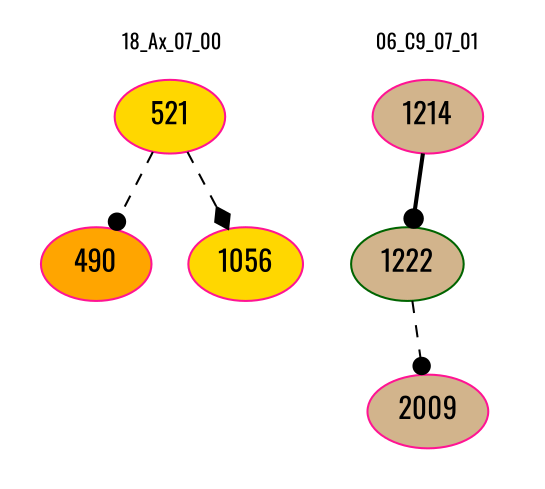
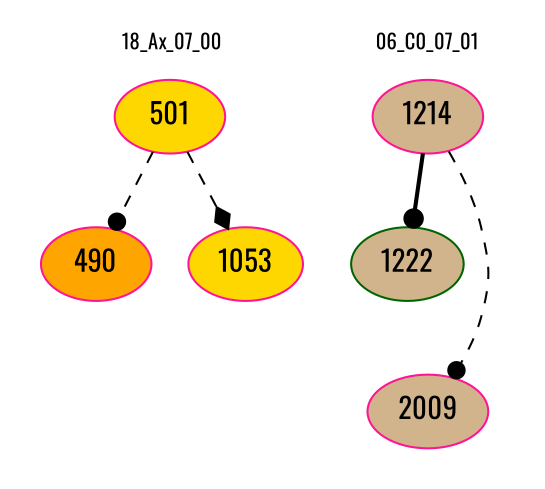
(428, 44) -> (428, 44)
(170, 117) -> (170, 117)
(246, 264) -> (246, 264)
(416, 329) -> (487, 256)
